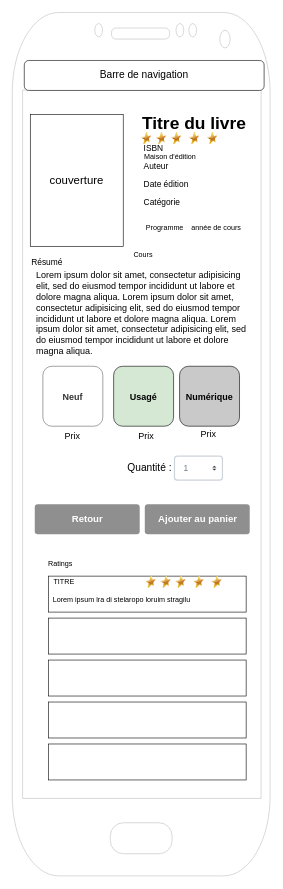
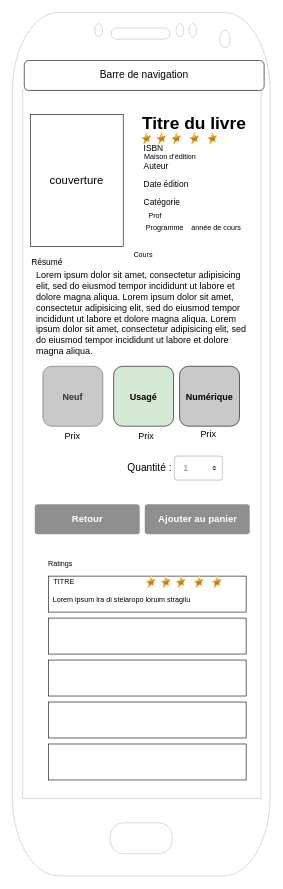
none -> (155, 216)
(73, 396) -> (73, 396)
